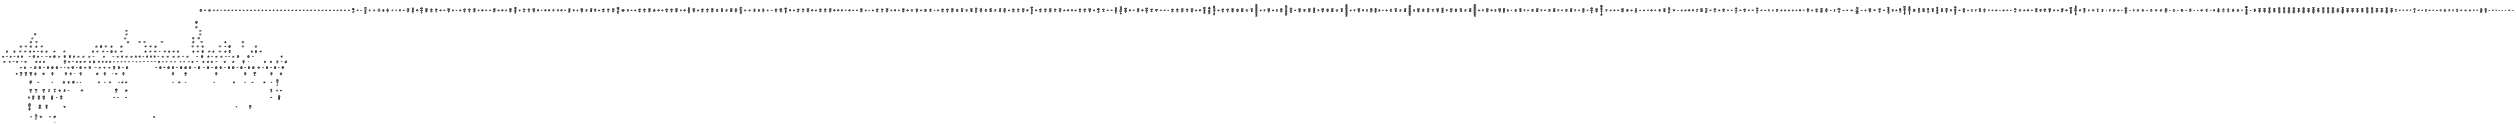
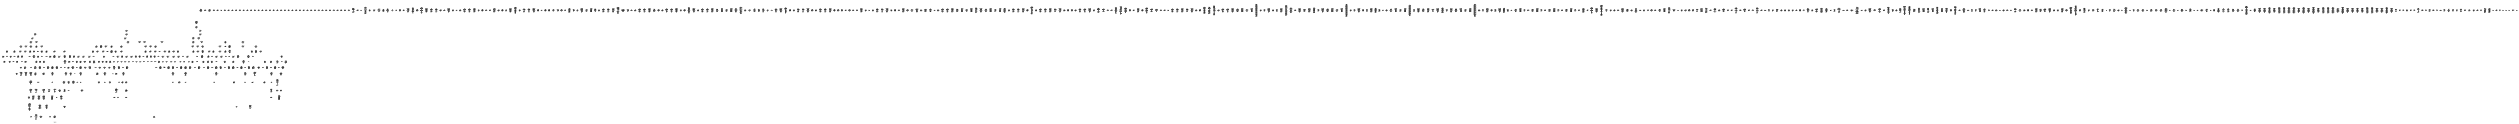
none -> (2407, 11)
